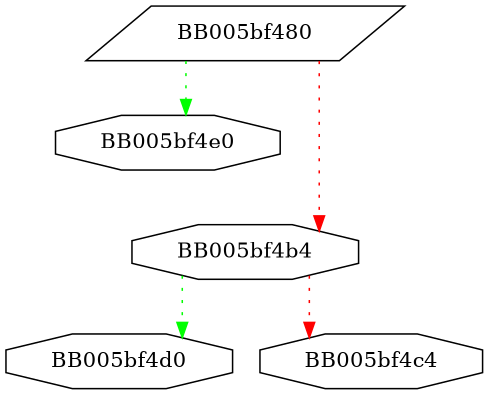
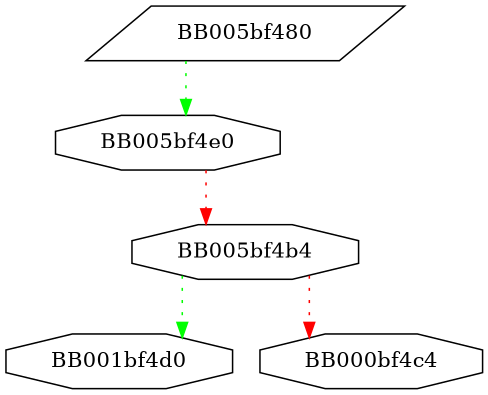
(319, 138) -> (206, 190)
(119, 361) -> (119, 361)
(371, 361) -> (371, 361)
